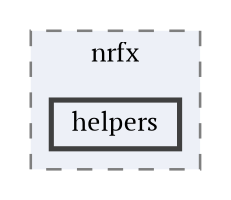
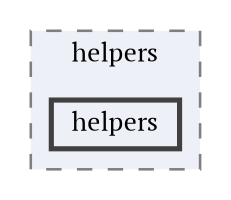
(115, 55) -> (115, 55)
